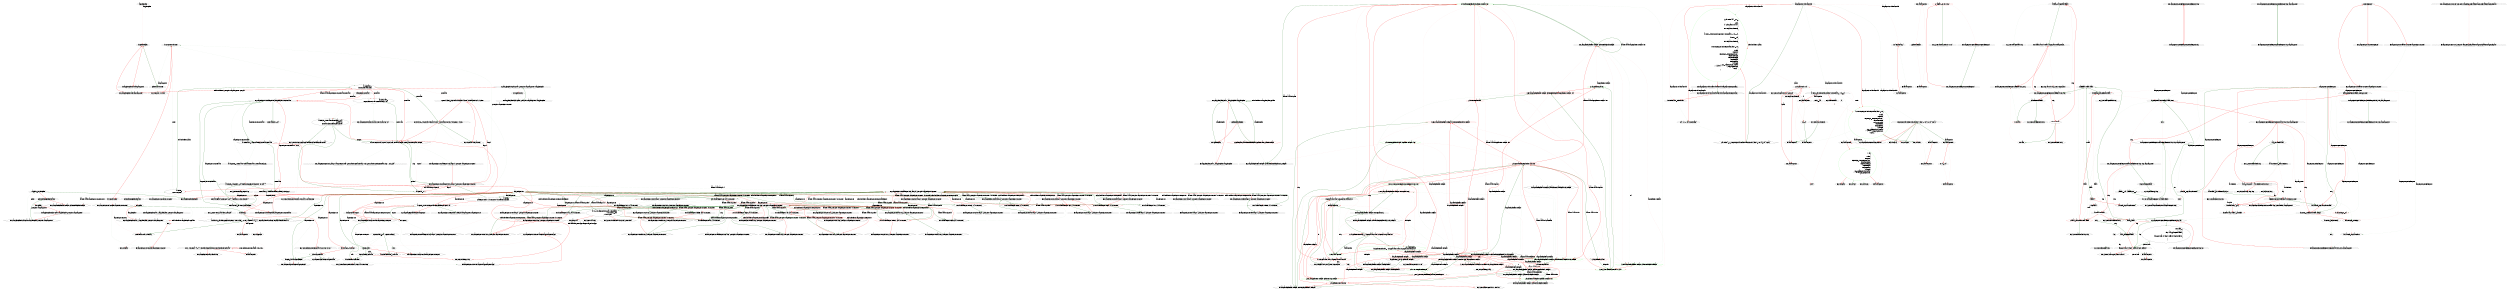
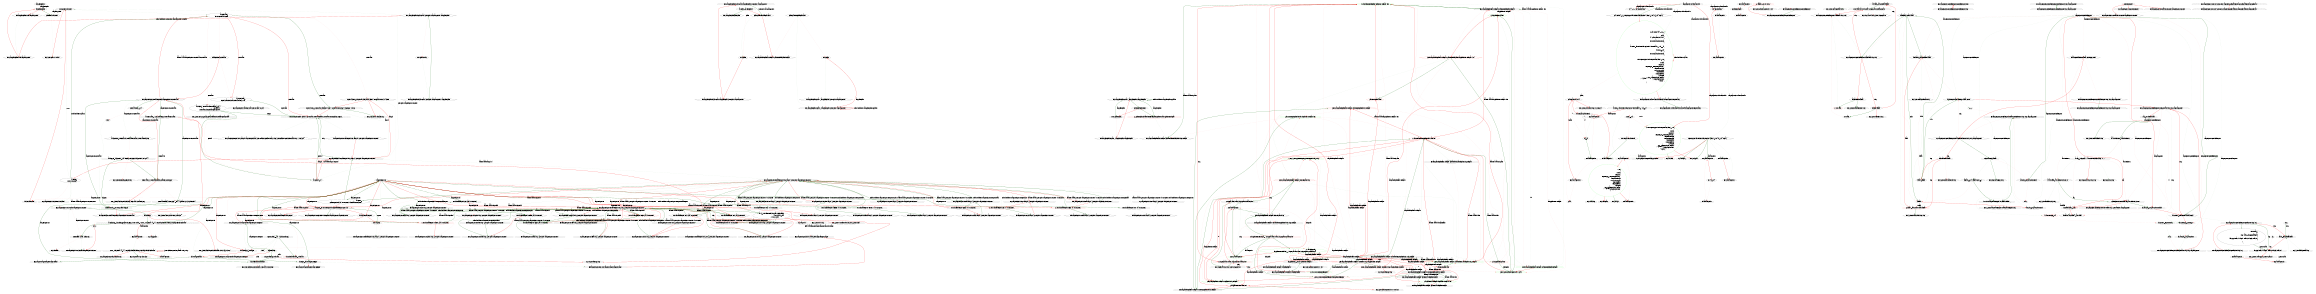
(1676, 101) -> none
(1831, 101) -> none
(2088, 143) -> (1911, 117)
(2407, 182) -> (2209, 156)
(2174, 187) -> (1931, 120)
(330, 194) -> (594, 203)
(2094, 205) -> none
none -> (139, 257)
